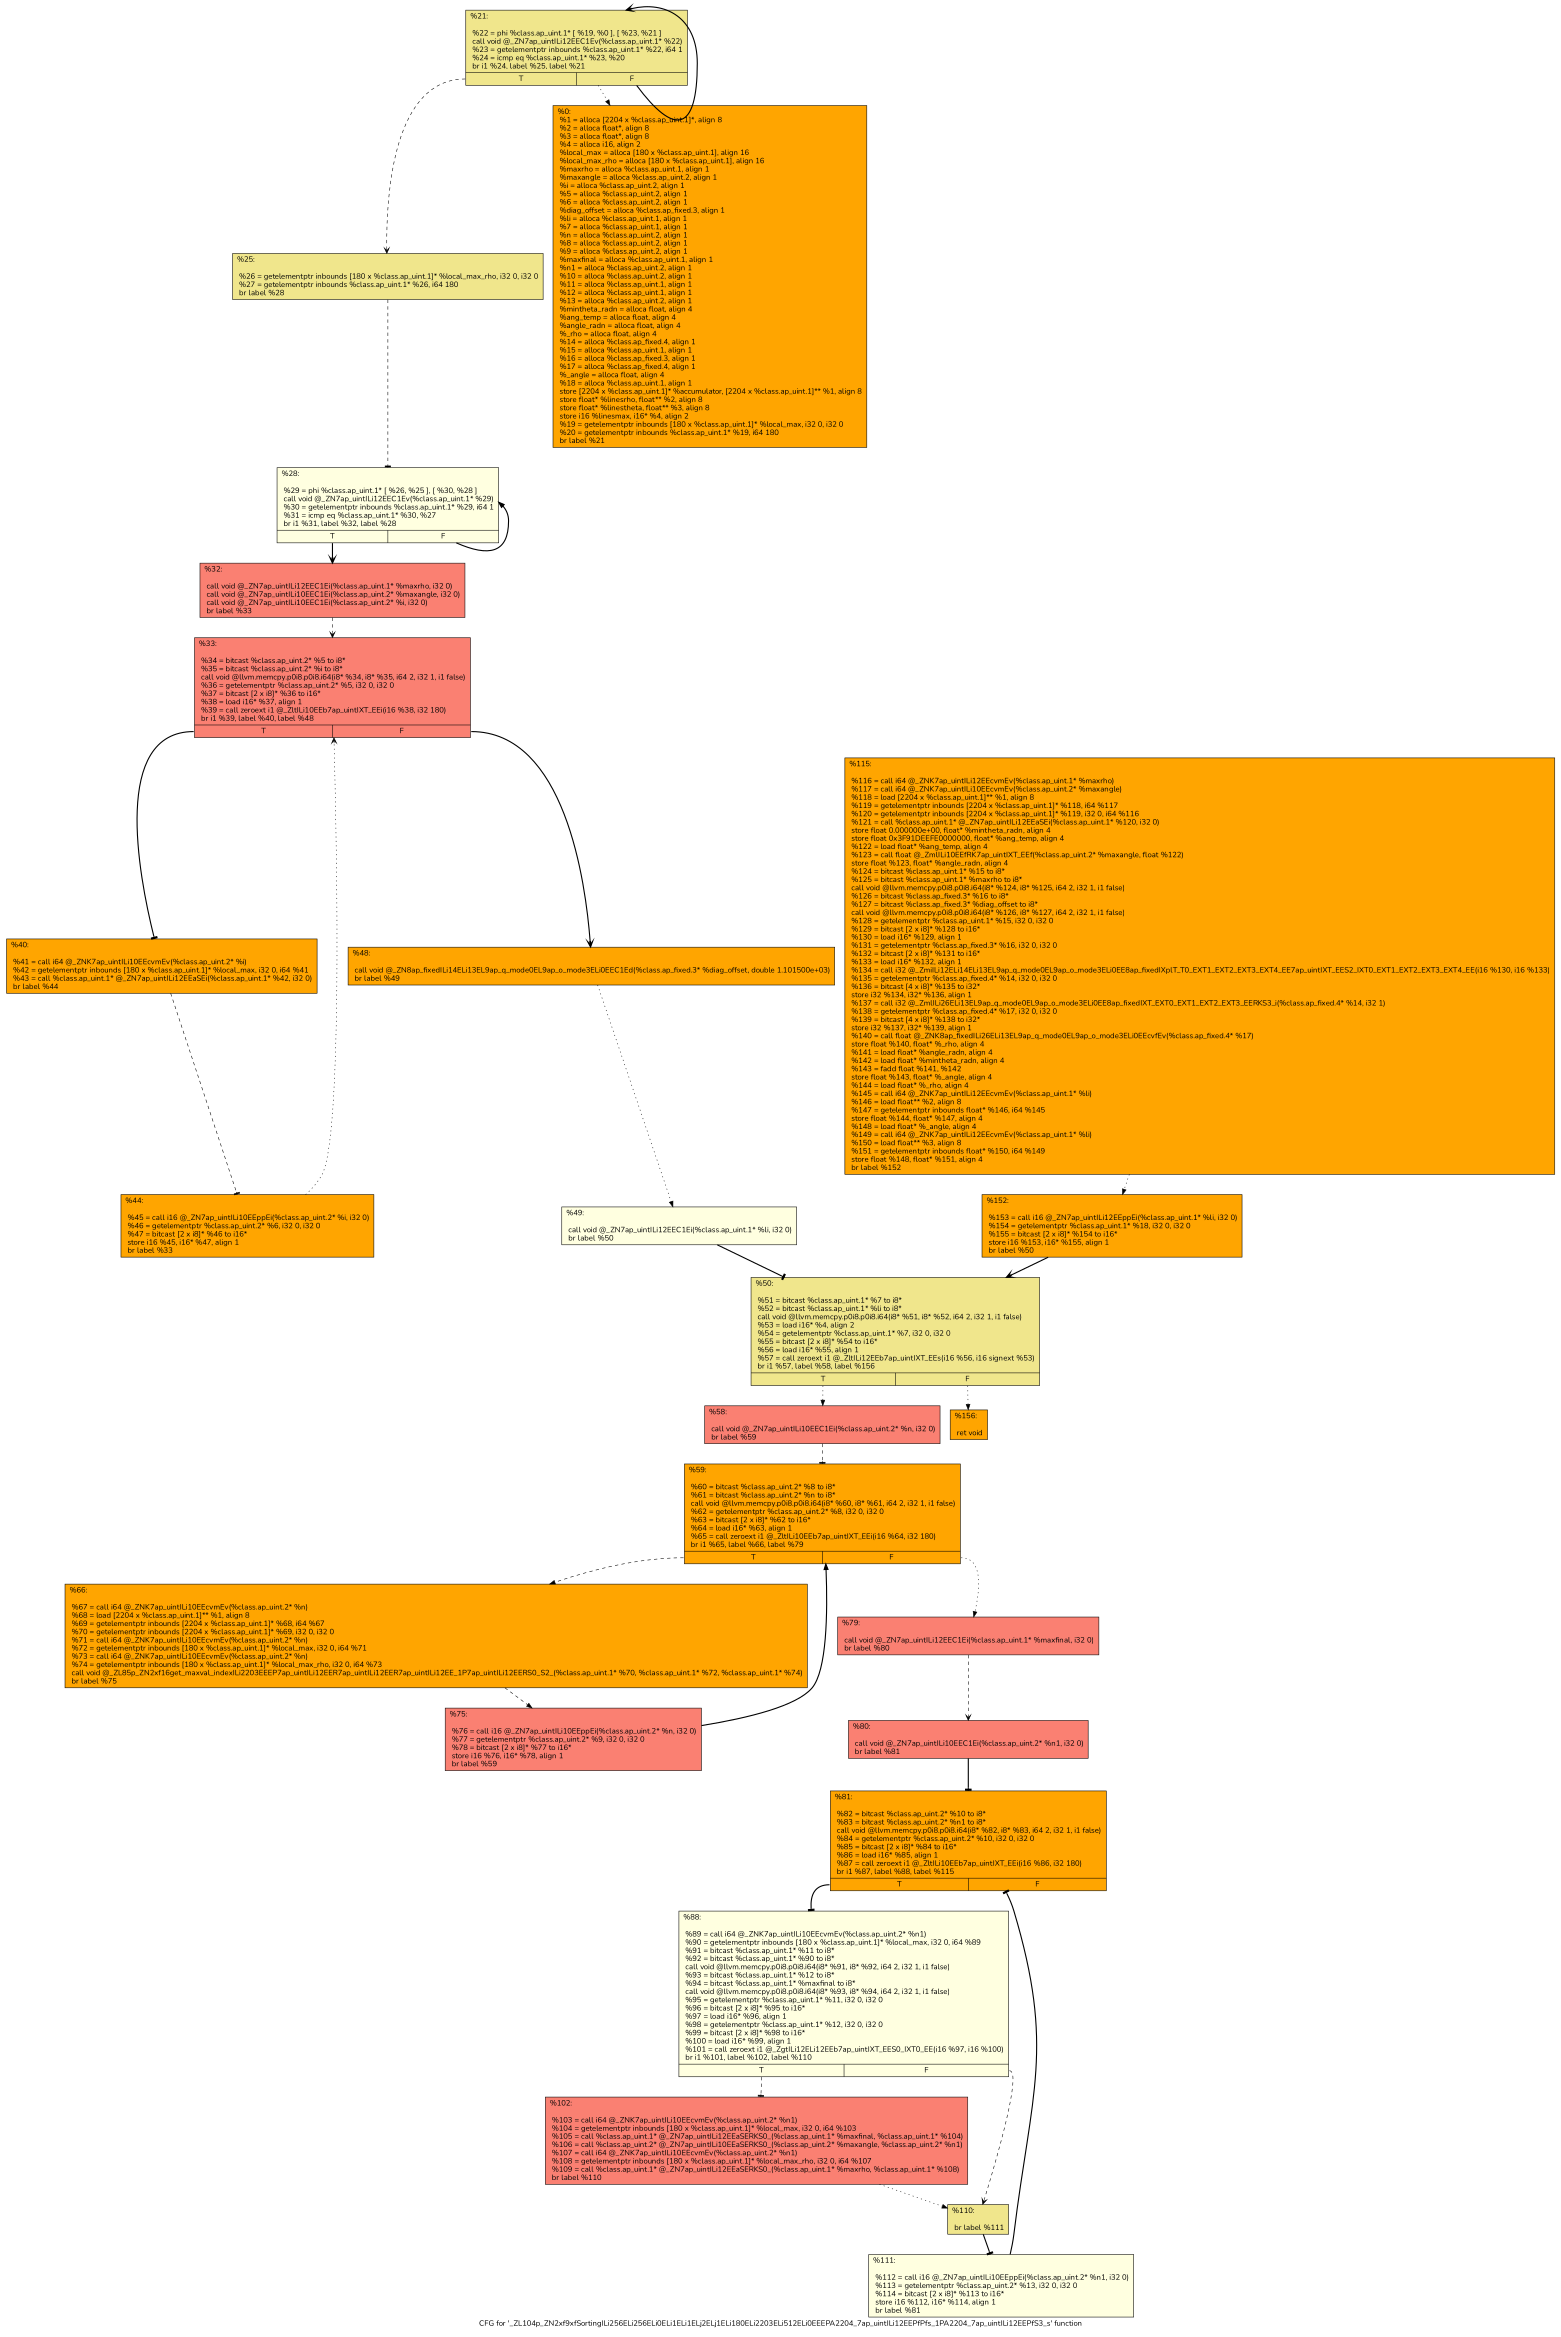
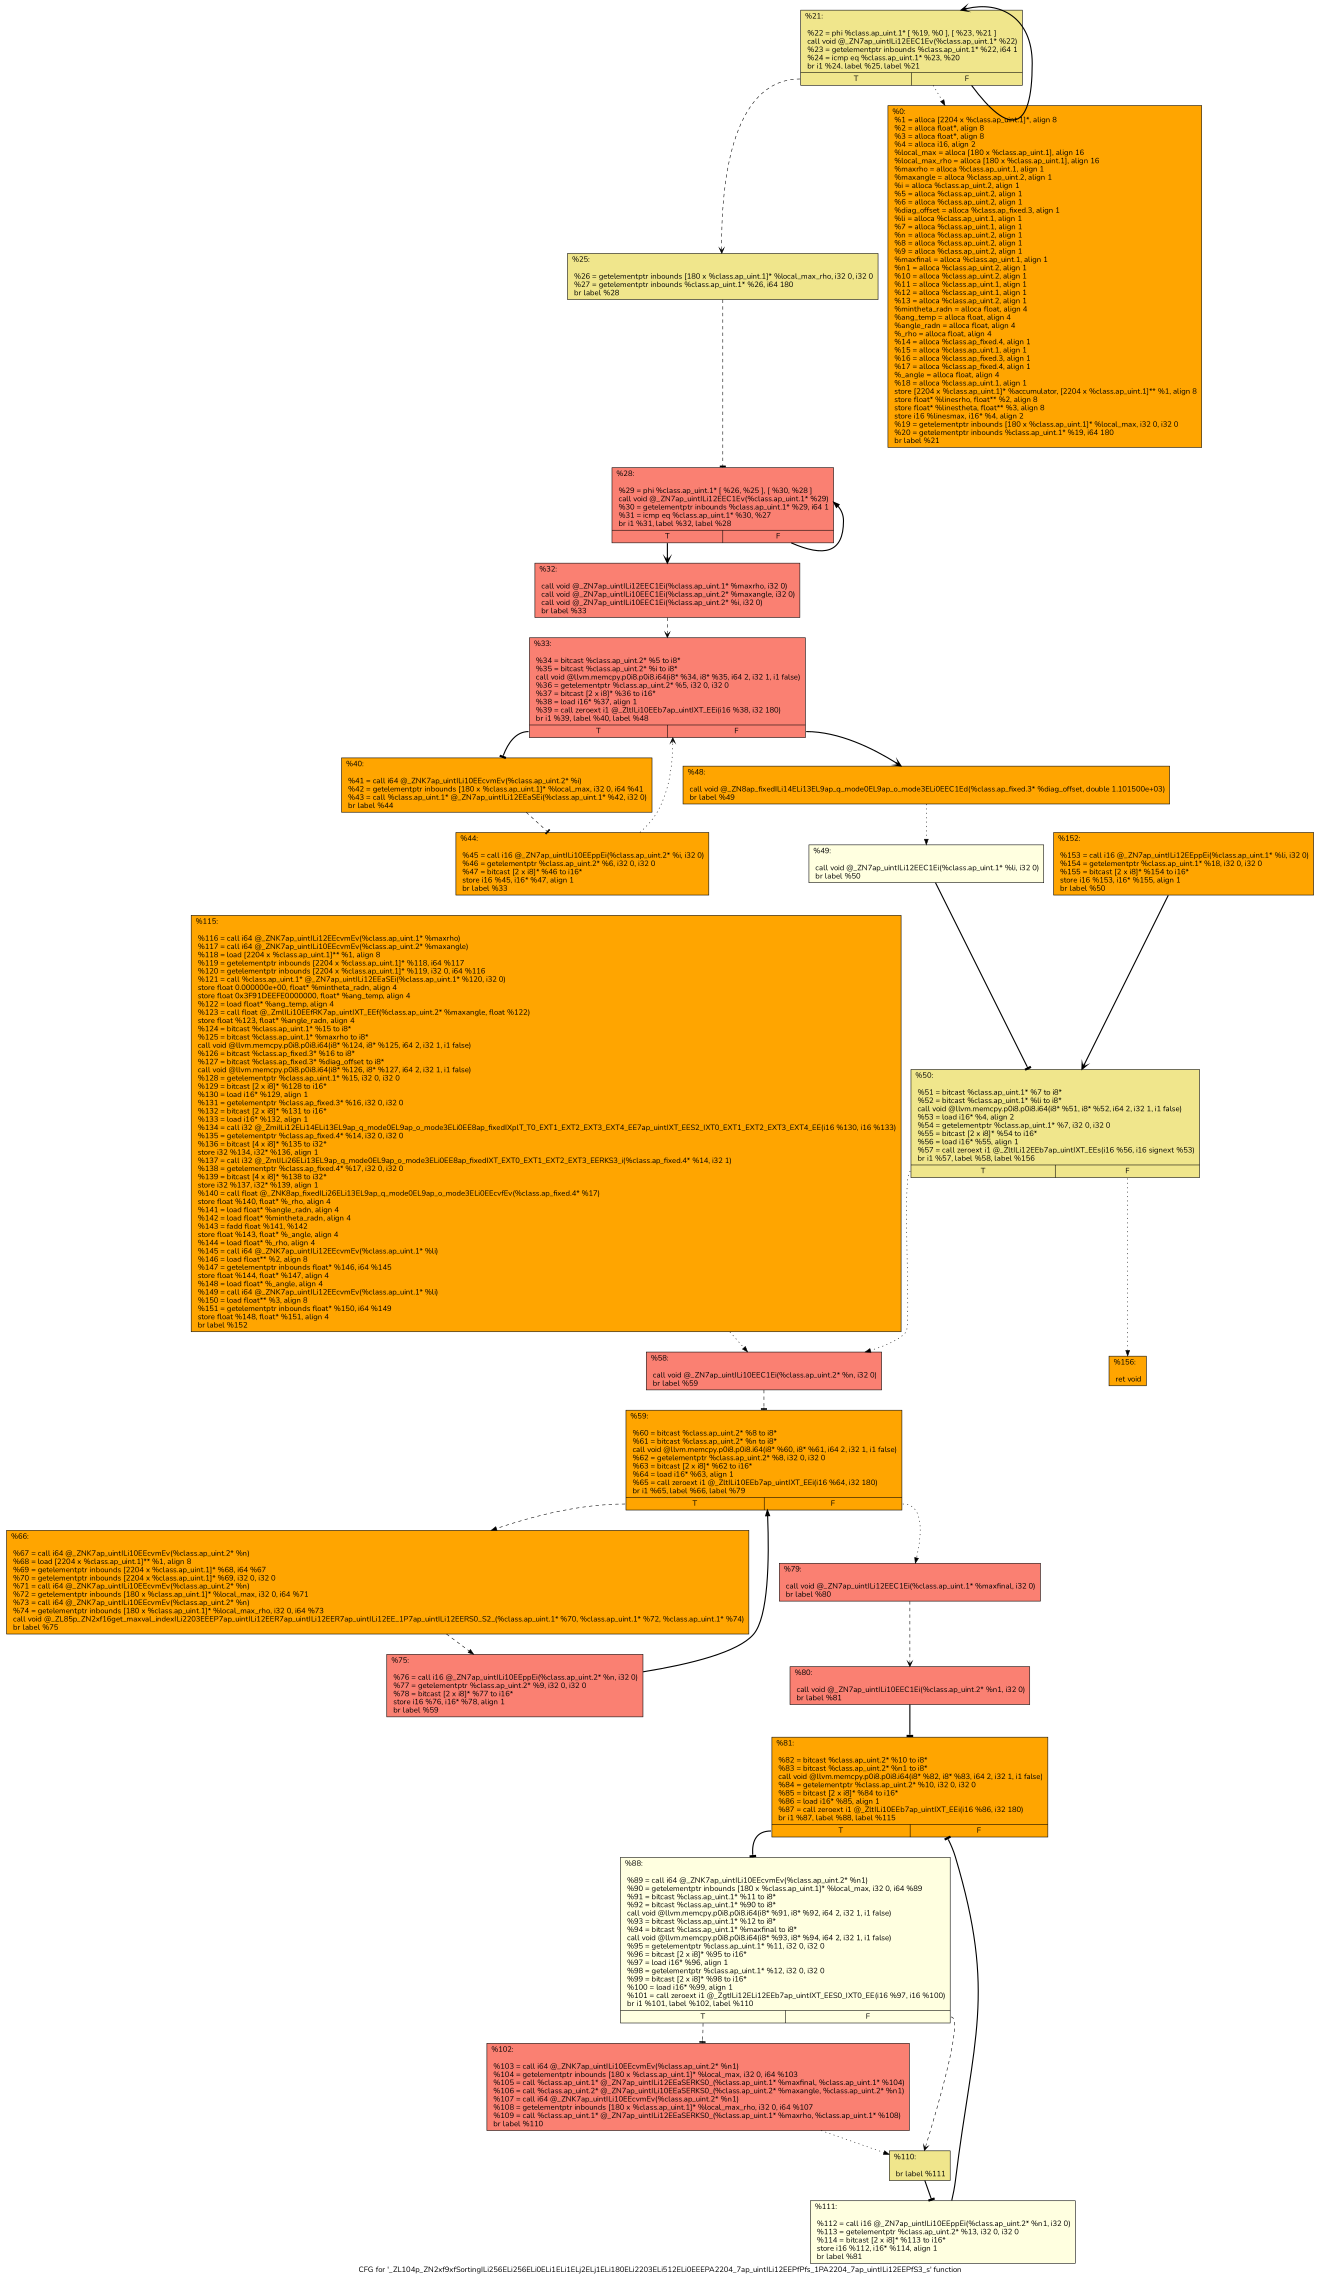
(388, 505) -> (723, 505)
(1127, 1182) -> (737, 1340)
